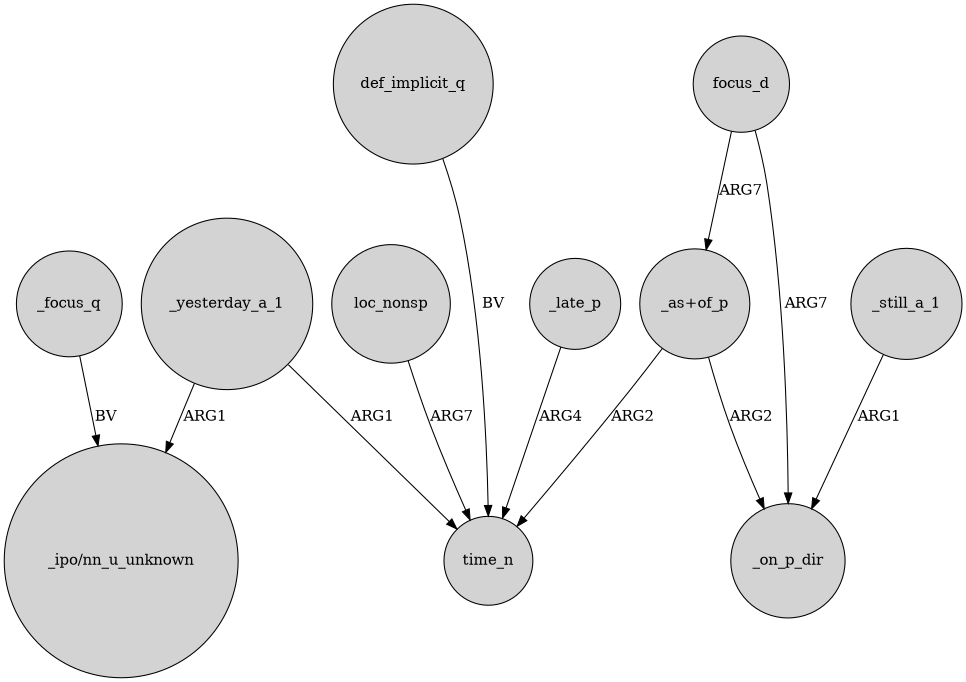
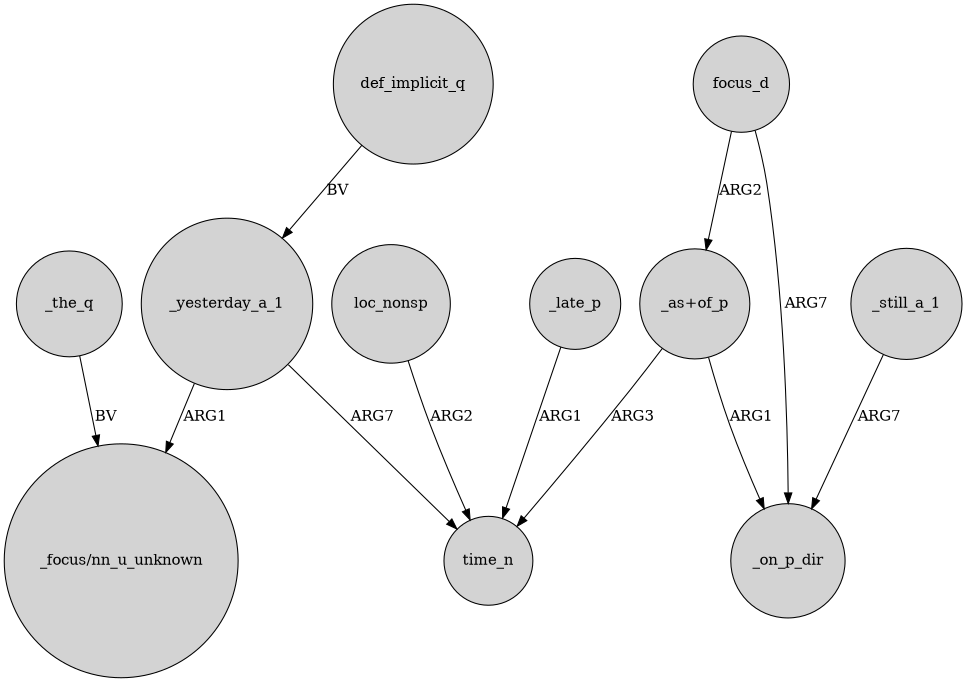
(741, 191) -> (741, 191)
(69, 304) -> (69, 304)
(477, 330) -> (326, 188)
(373, 417) -> (373, 417)
(452, 417) -> (452, 417)
(561, 417) -> (561, 417)
(633, 417) -> (633, 417)
(751, 417) -> (751, 417)
(879, 417) -> (879, 417)
(121, 561) -> (121, 561)
